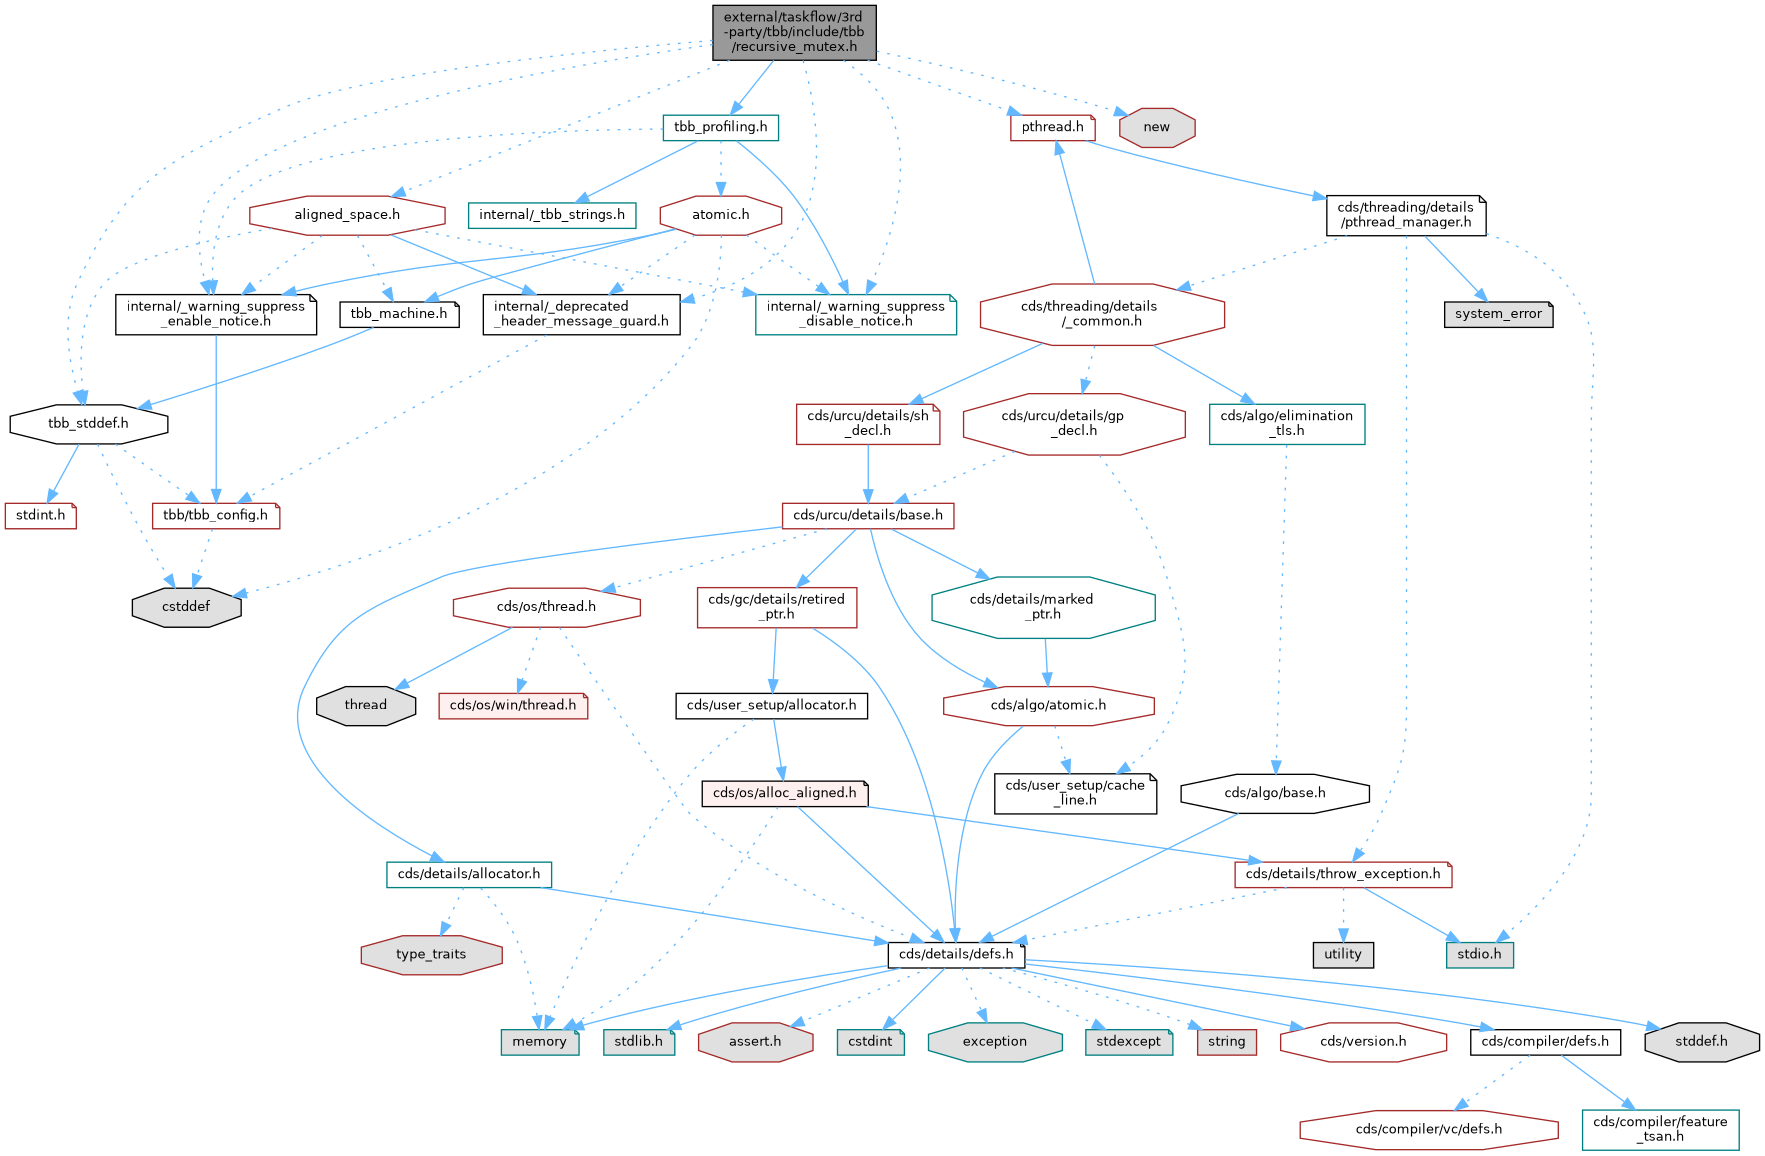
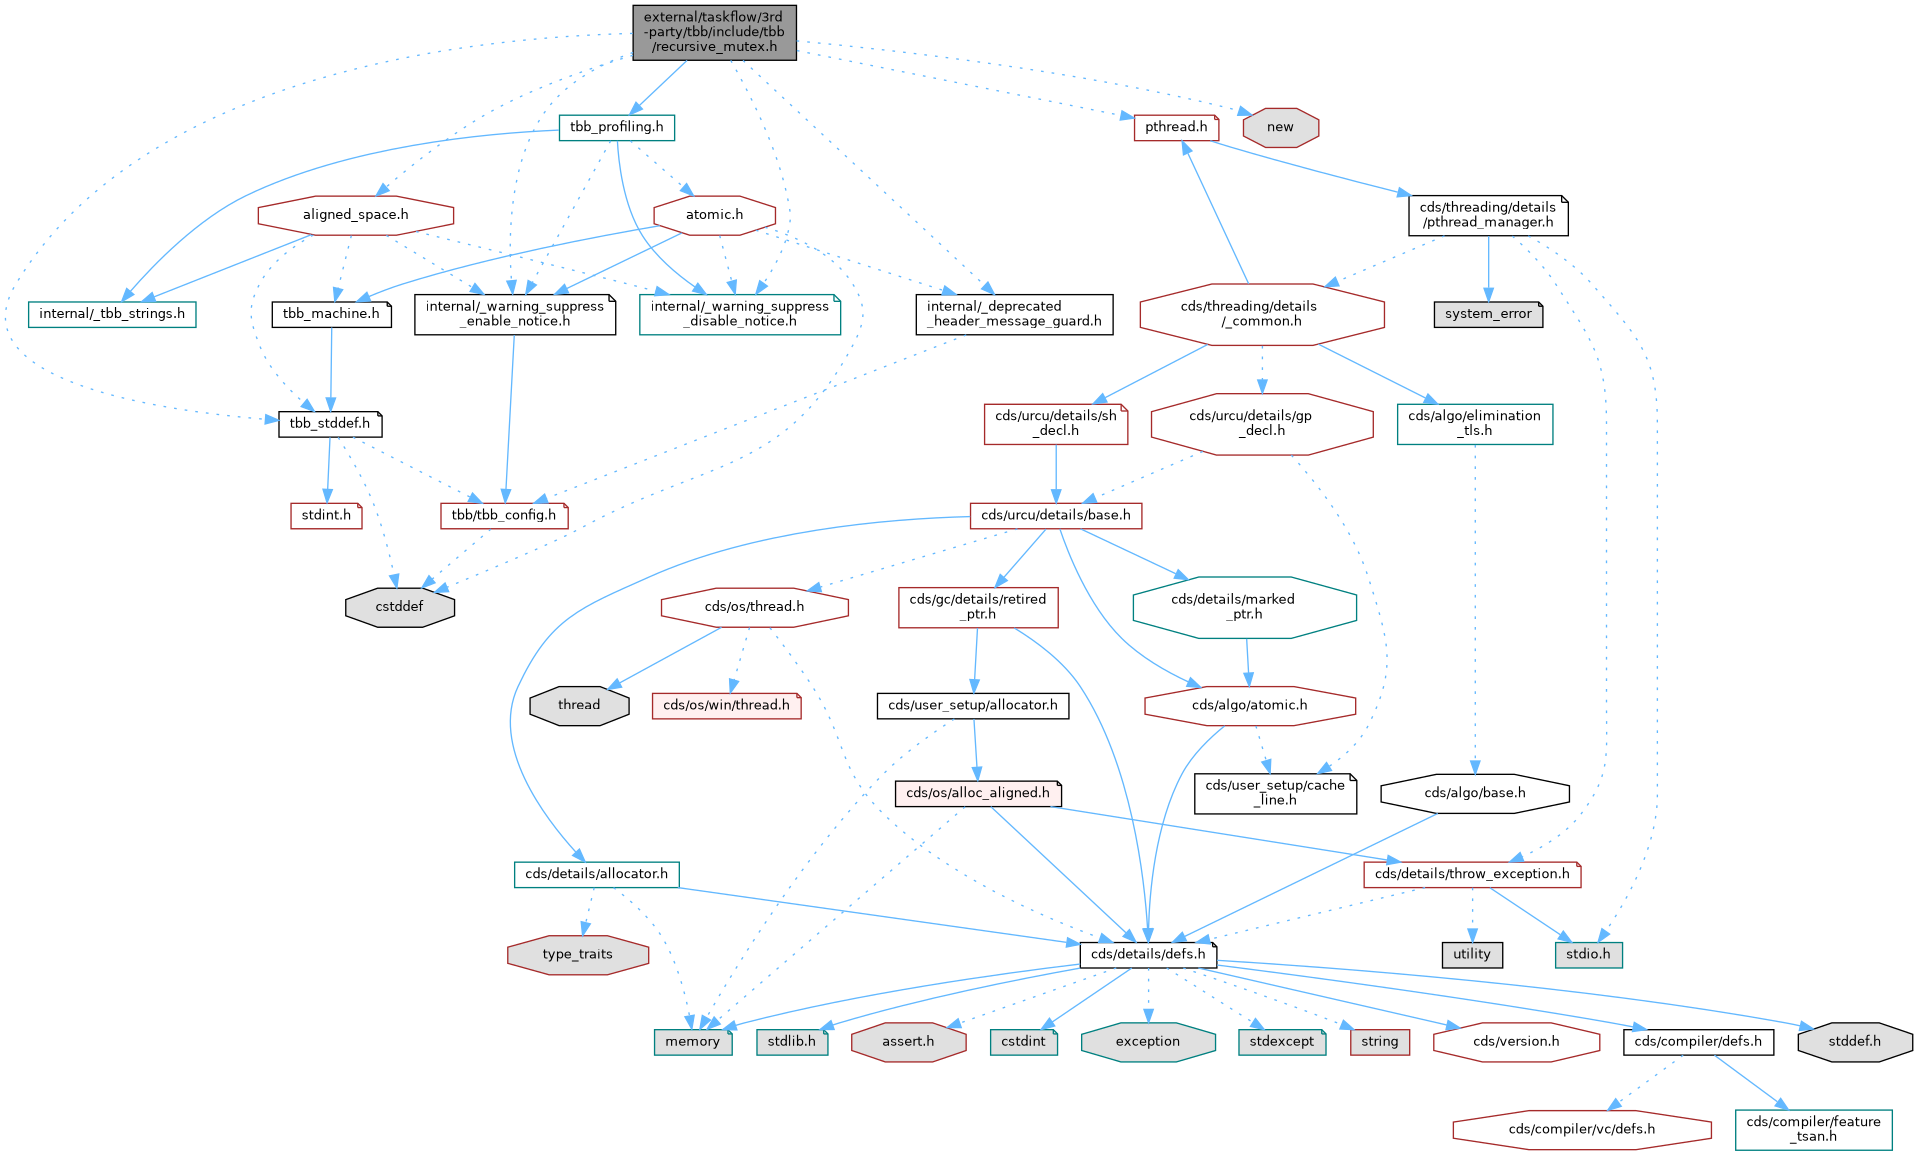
(441, 255) -> (233, 266)
(89, 424) -> (331, 424)
